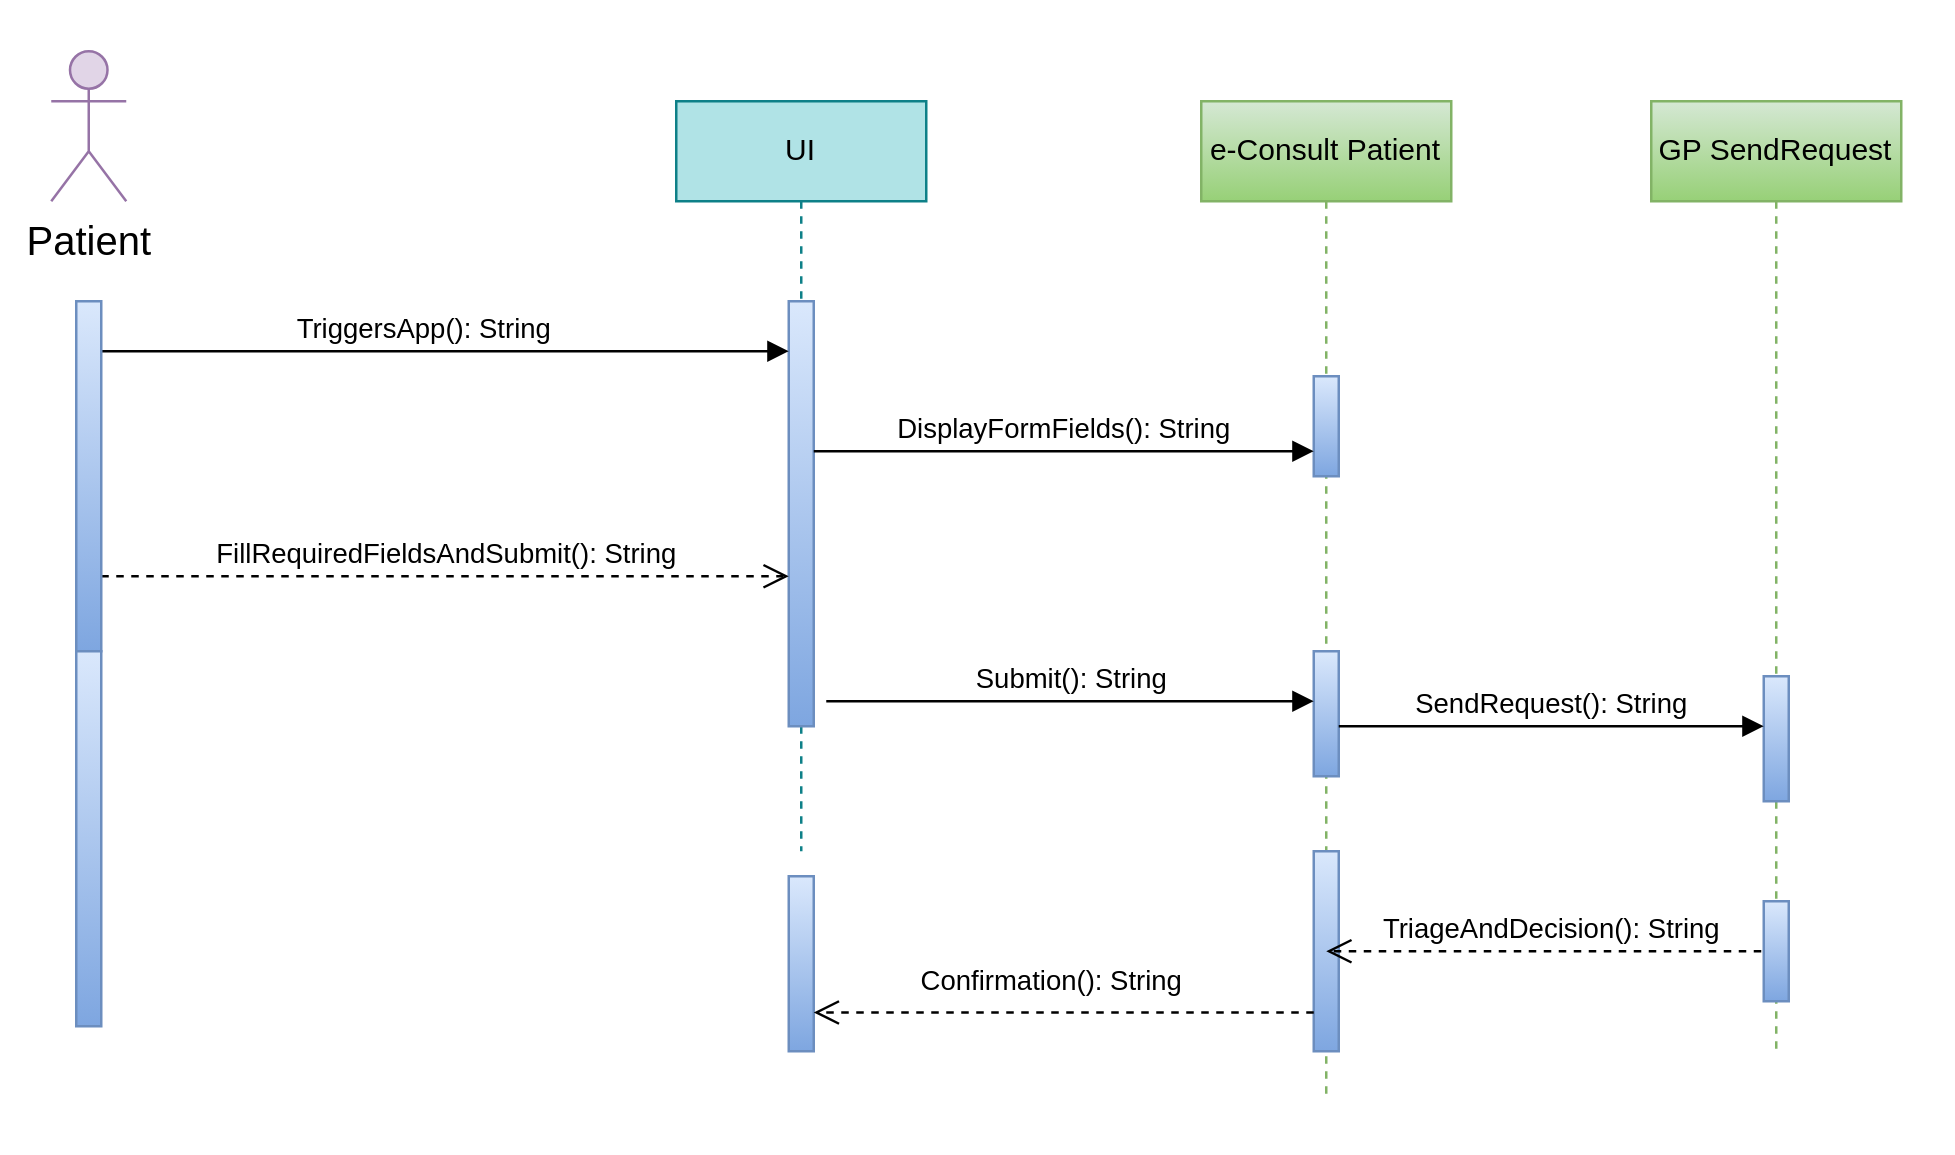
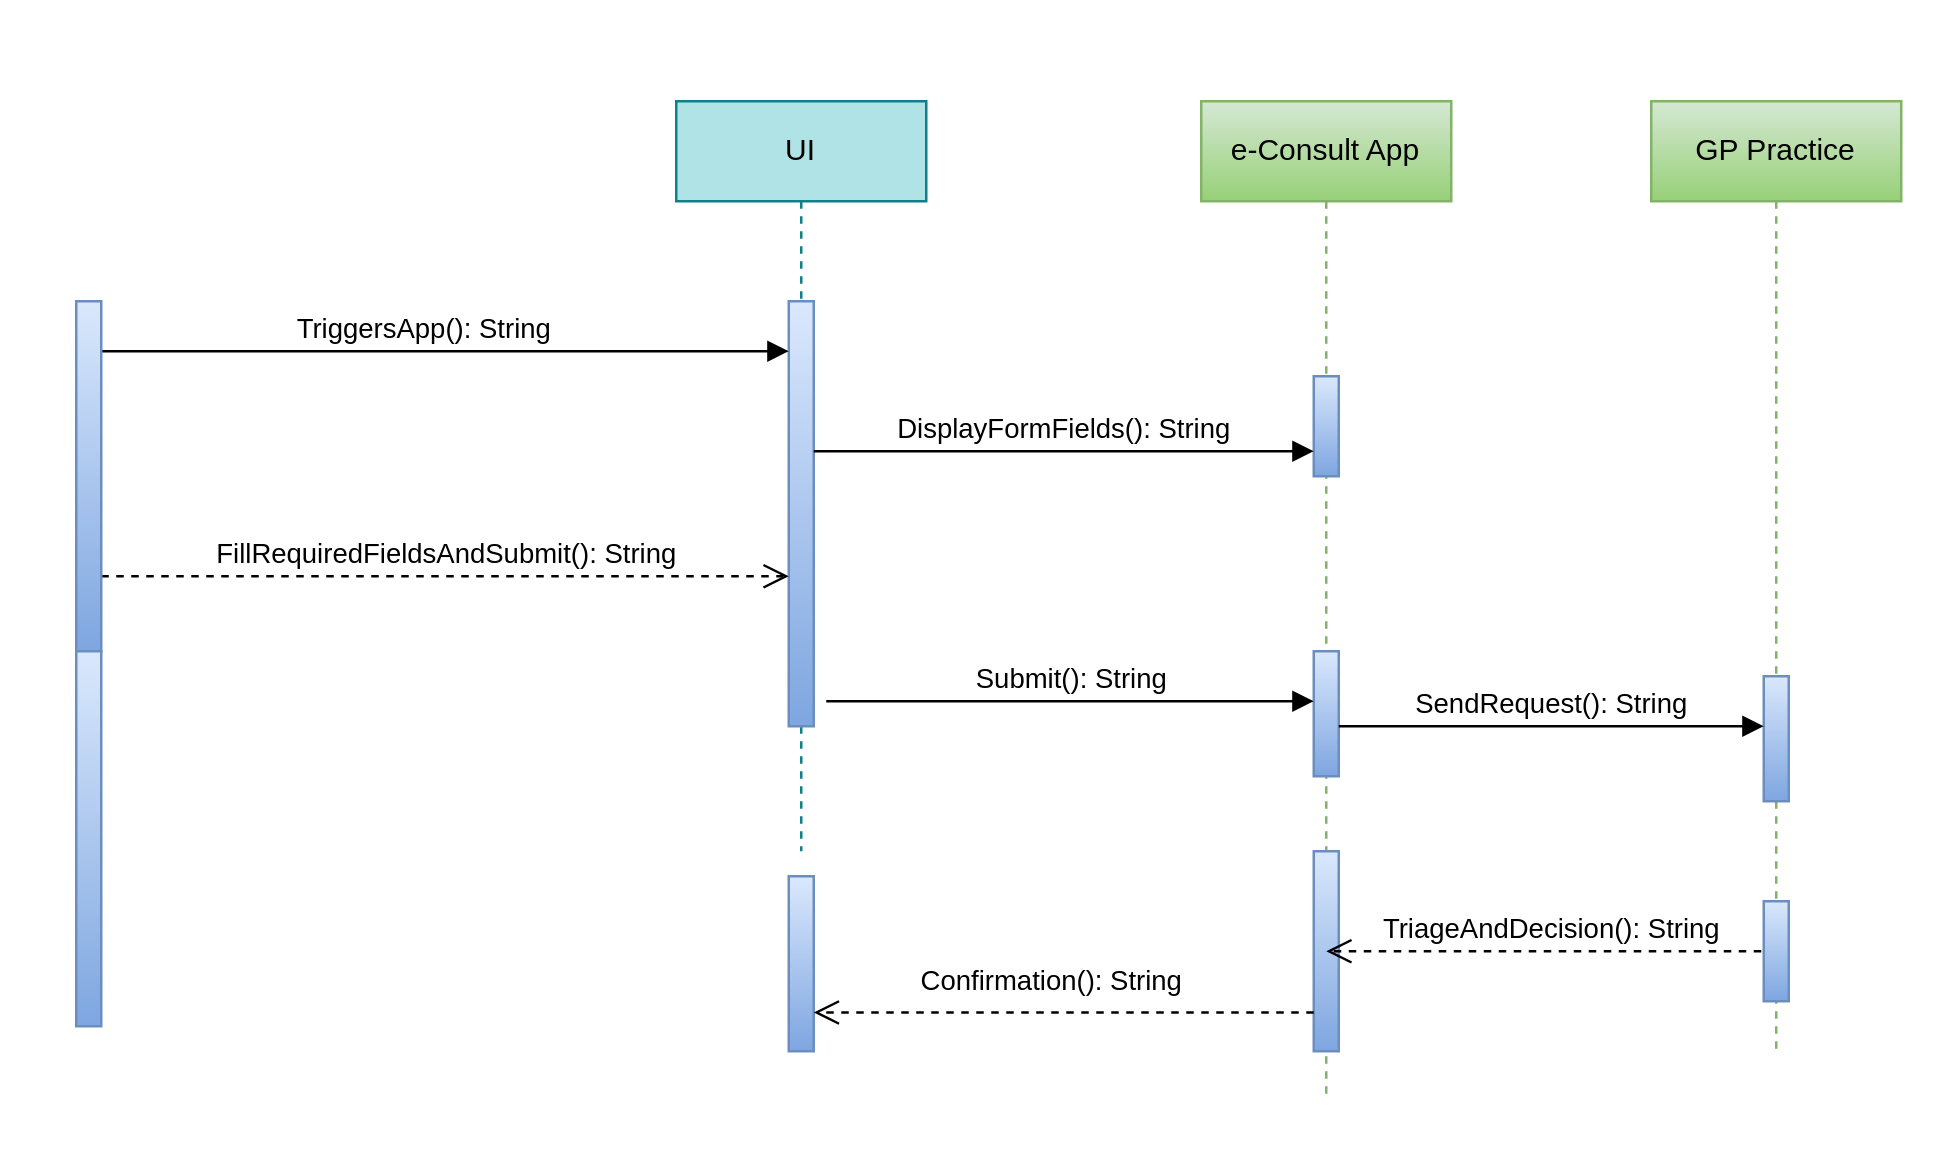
(89, 126) -> none
(1326, 151) -> (1326, 151)
(1776, 151) -> (1776, 151)
